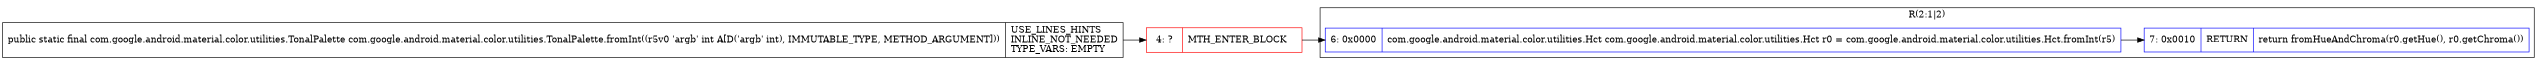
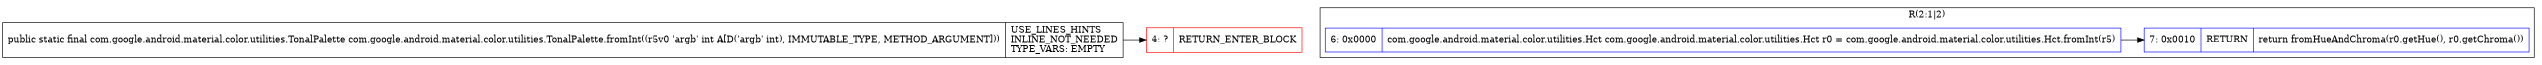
(1237, 40) -> (1238, 40)
(1310, 40) -> none
